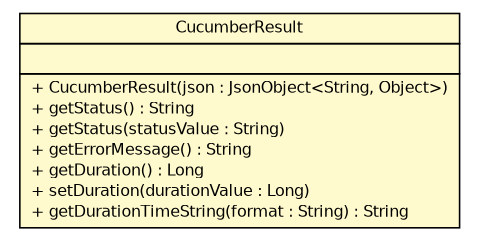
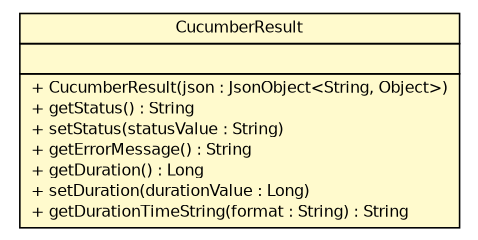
(158, 129) -> (158, 129)
